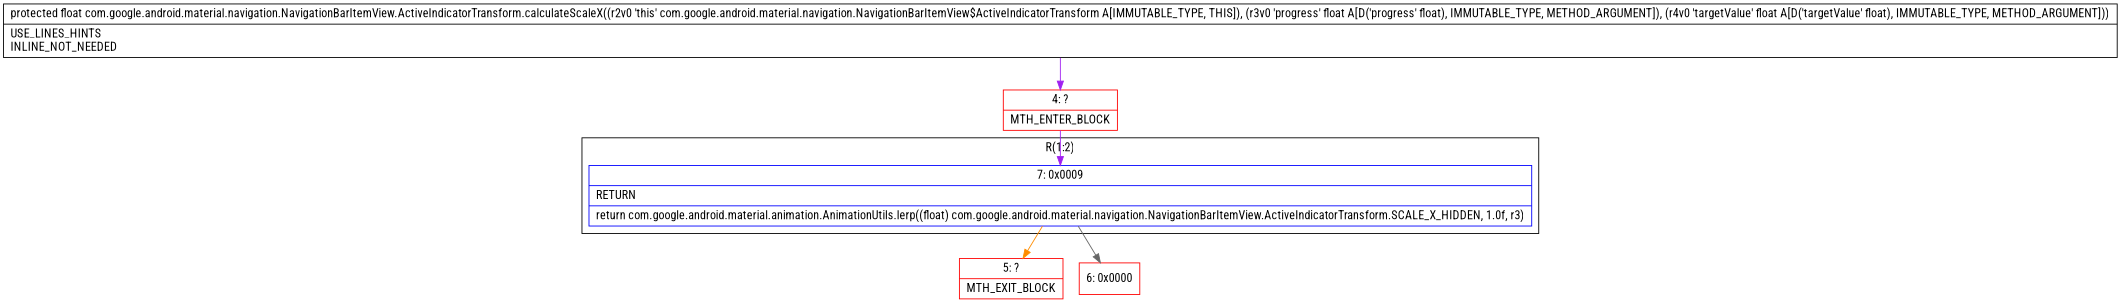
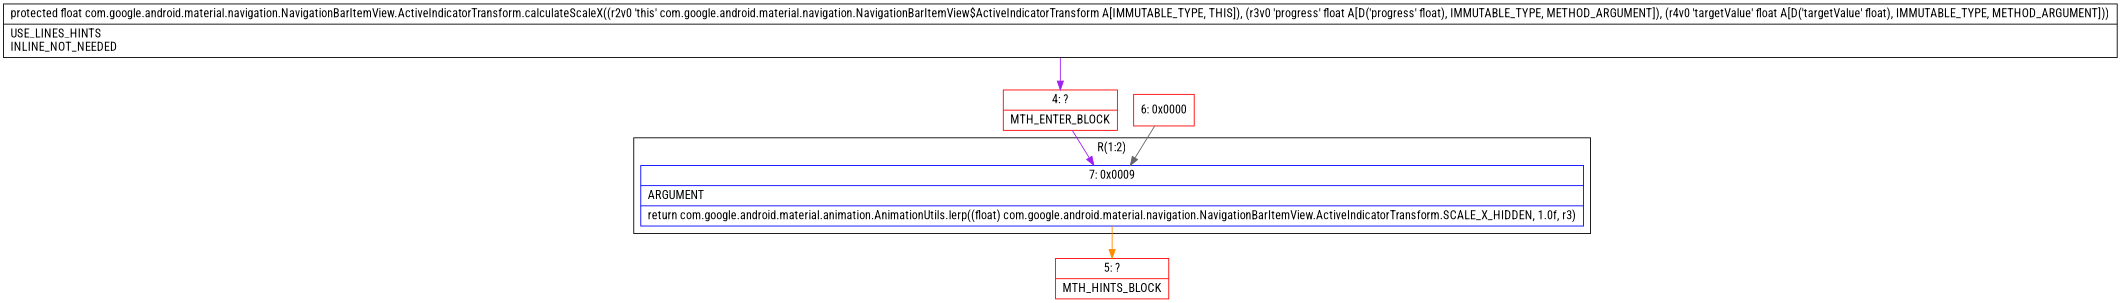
(616, 195) -> (676, 195)
(1087, 241) -> (1144, 143)
(1011, 288) -> (1112, 288)
